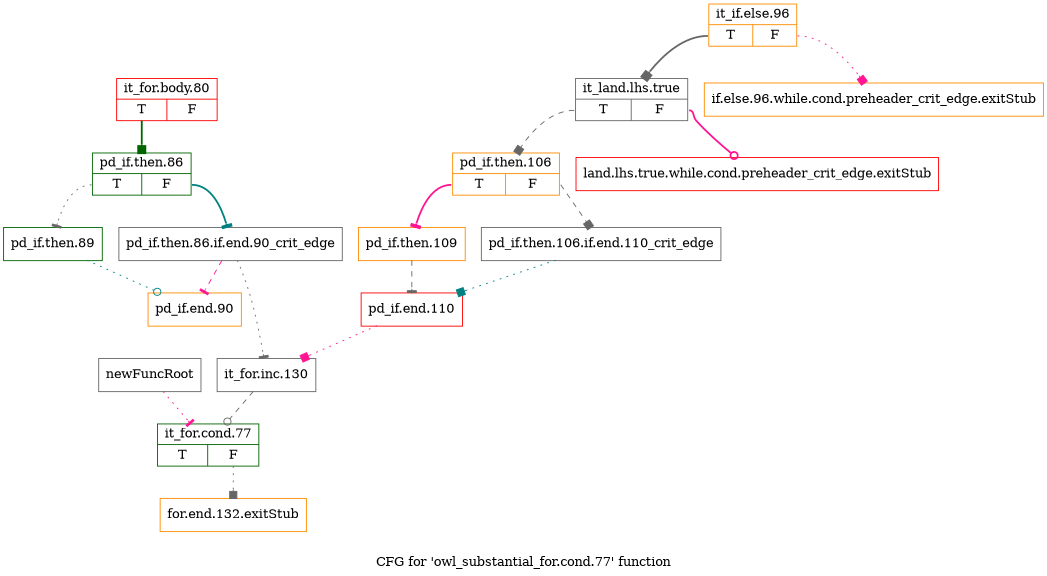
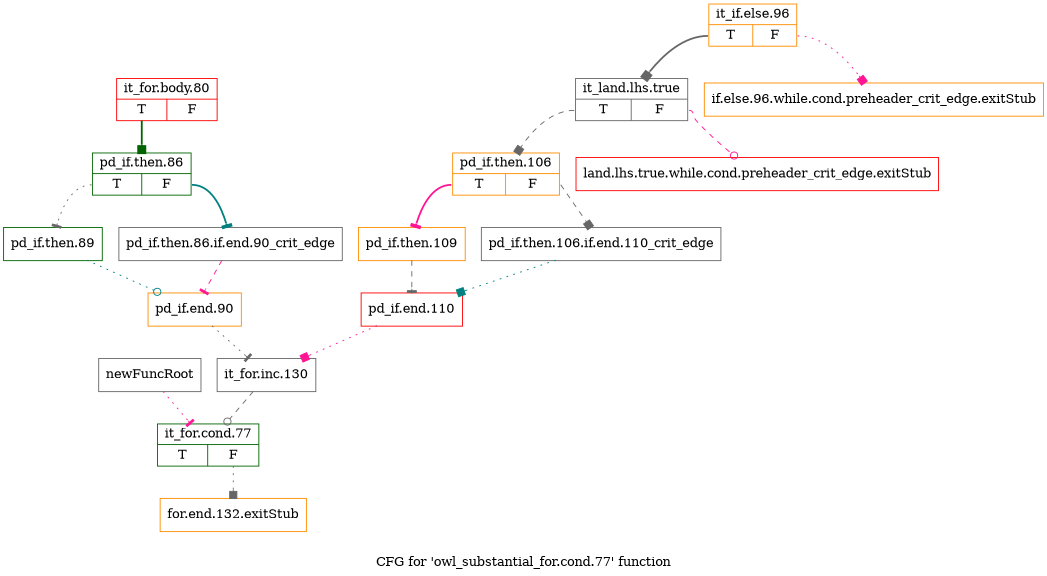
(708, 133) -> (708, 133)
(253, 306) -> (229, 341)
